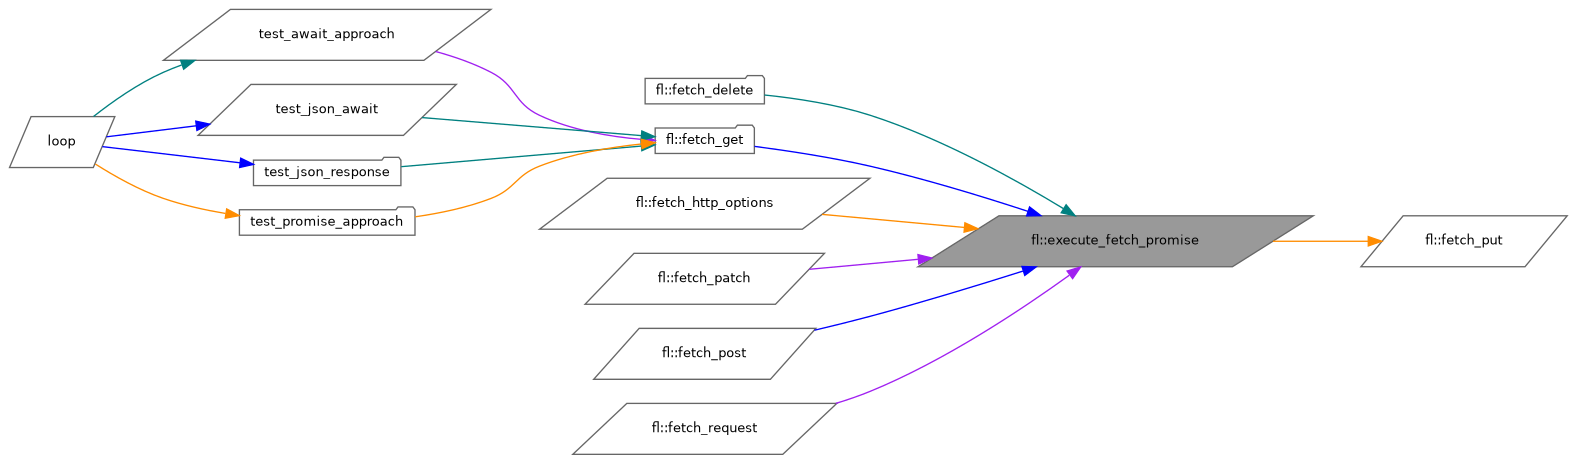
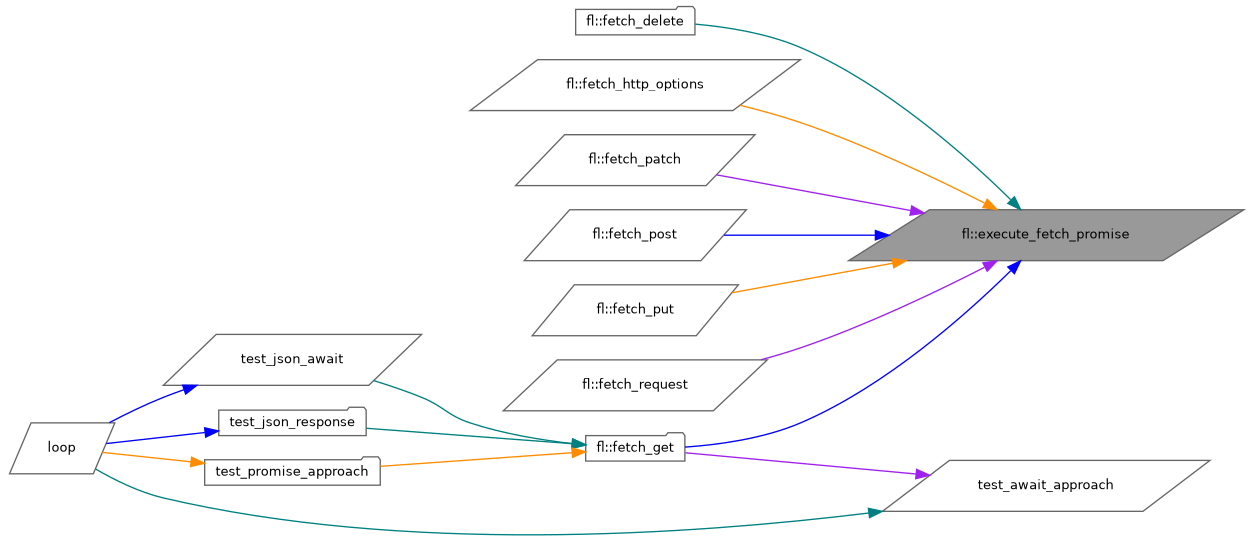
(531, 111) -> (801, 463)
(1320, 241) -> (812, 278)
